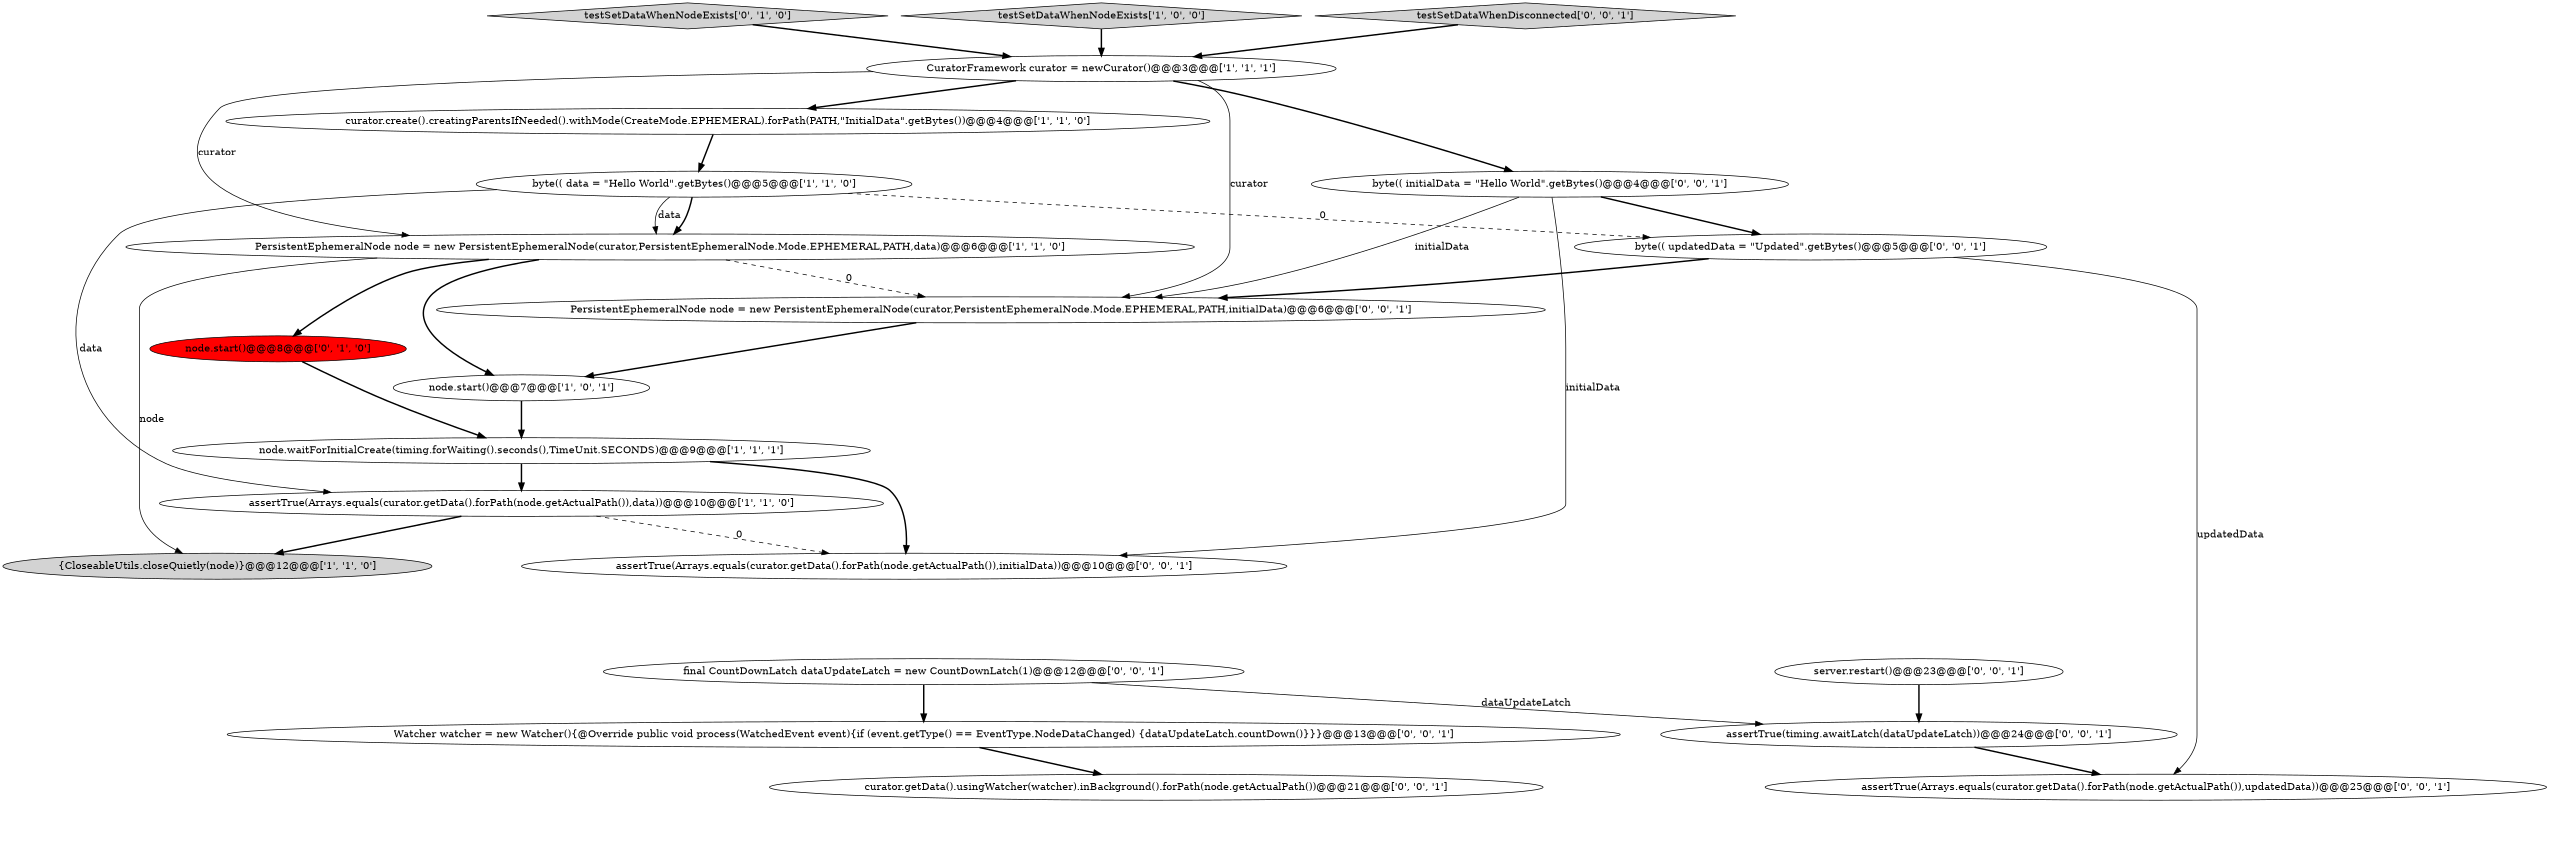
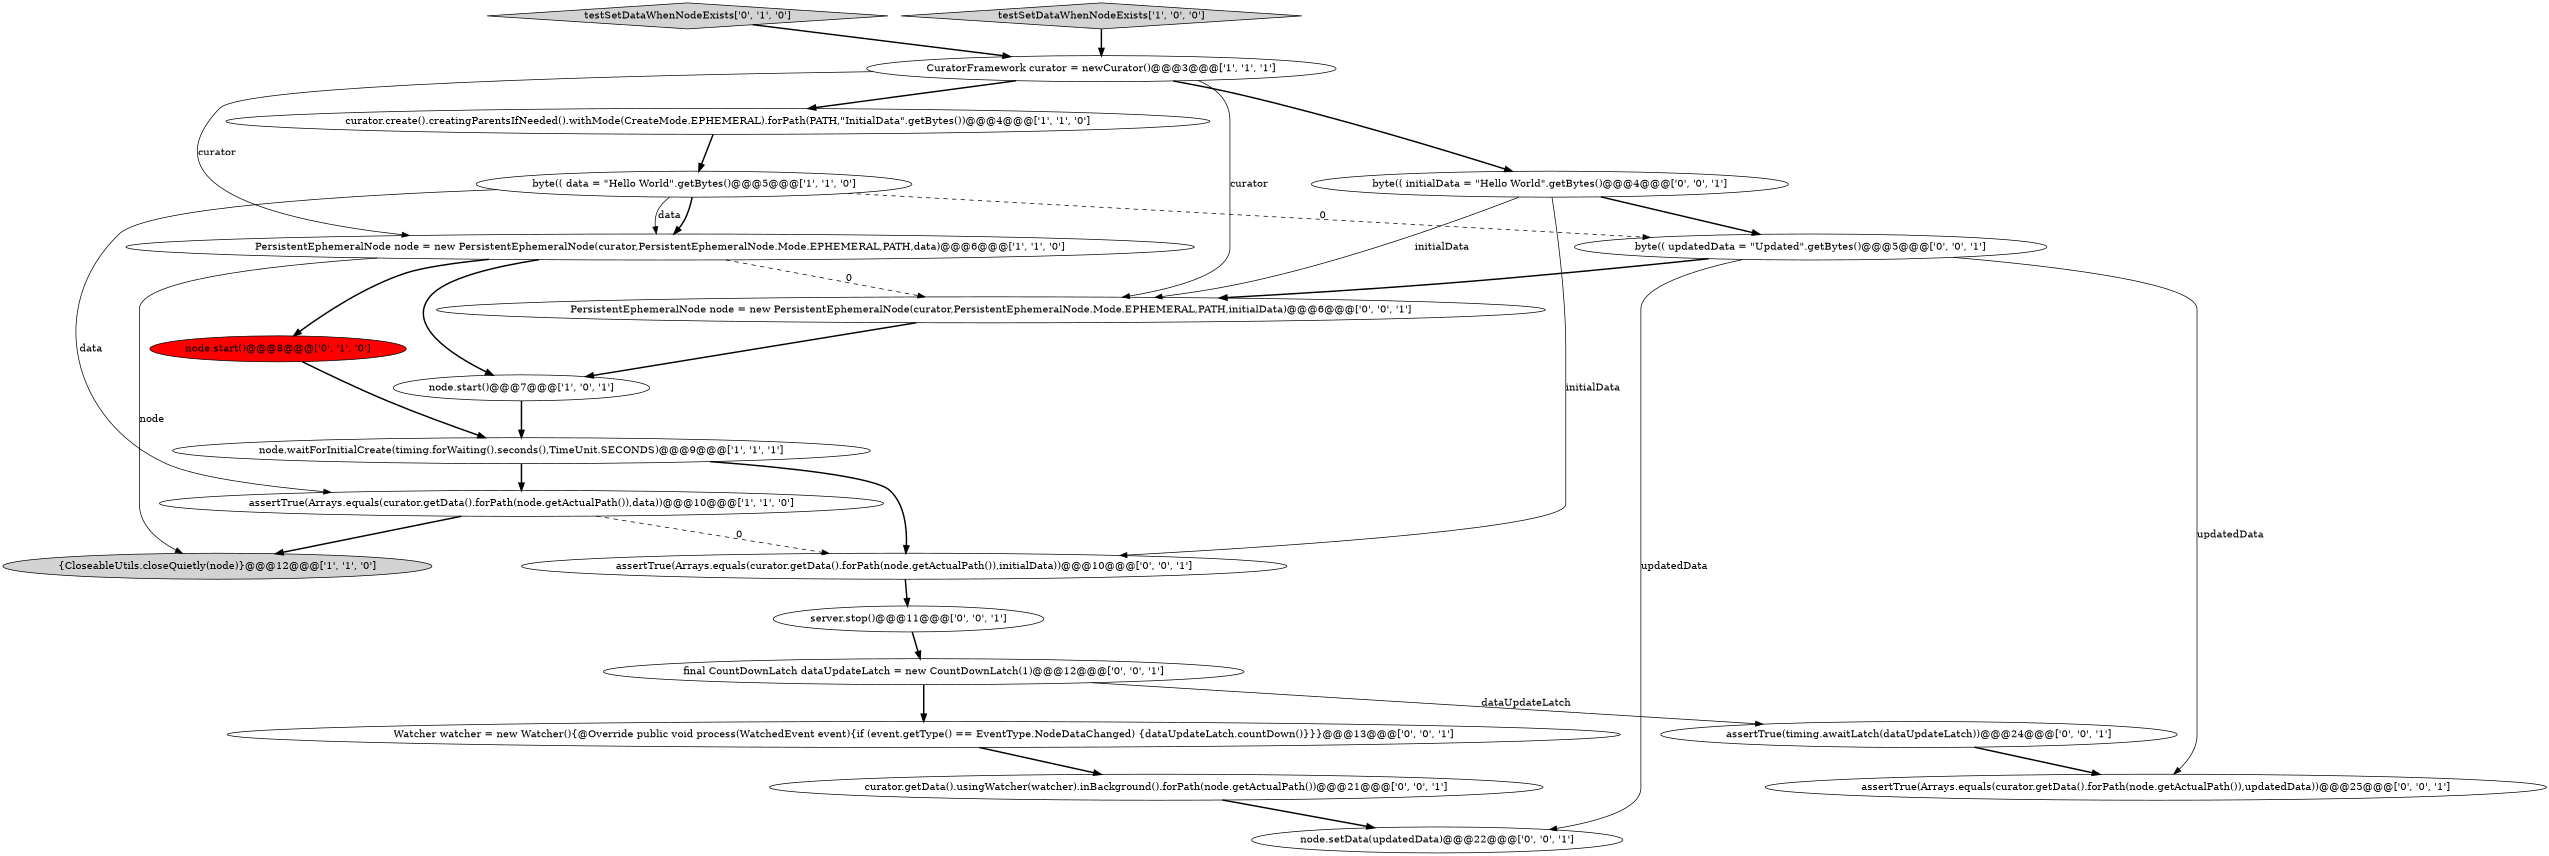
(1525, 16) -> none
none -> (909, 619)
(1919, 672) -> none
none -> (1437, 840)
